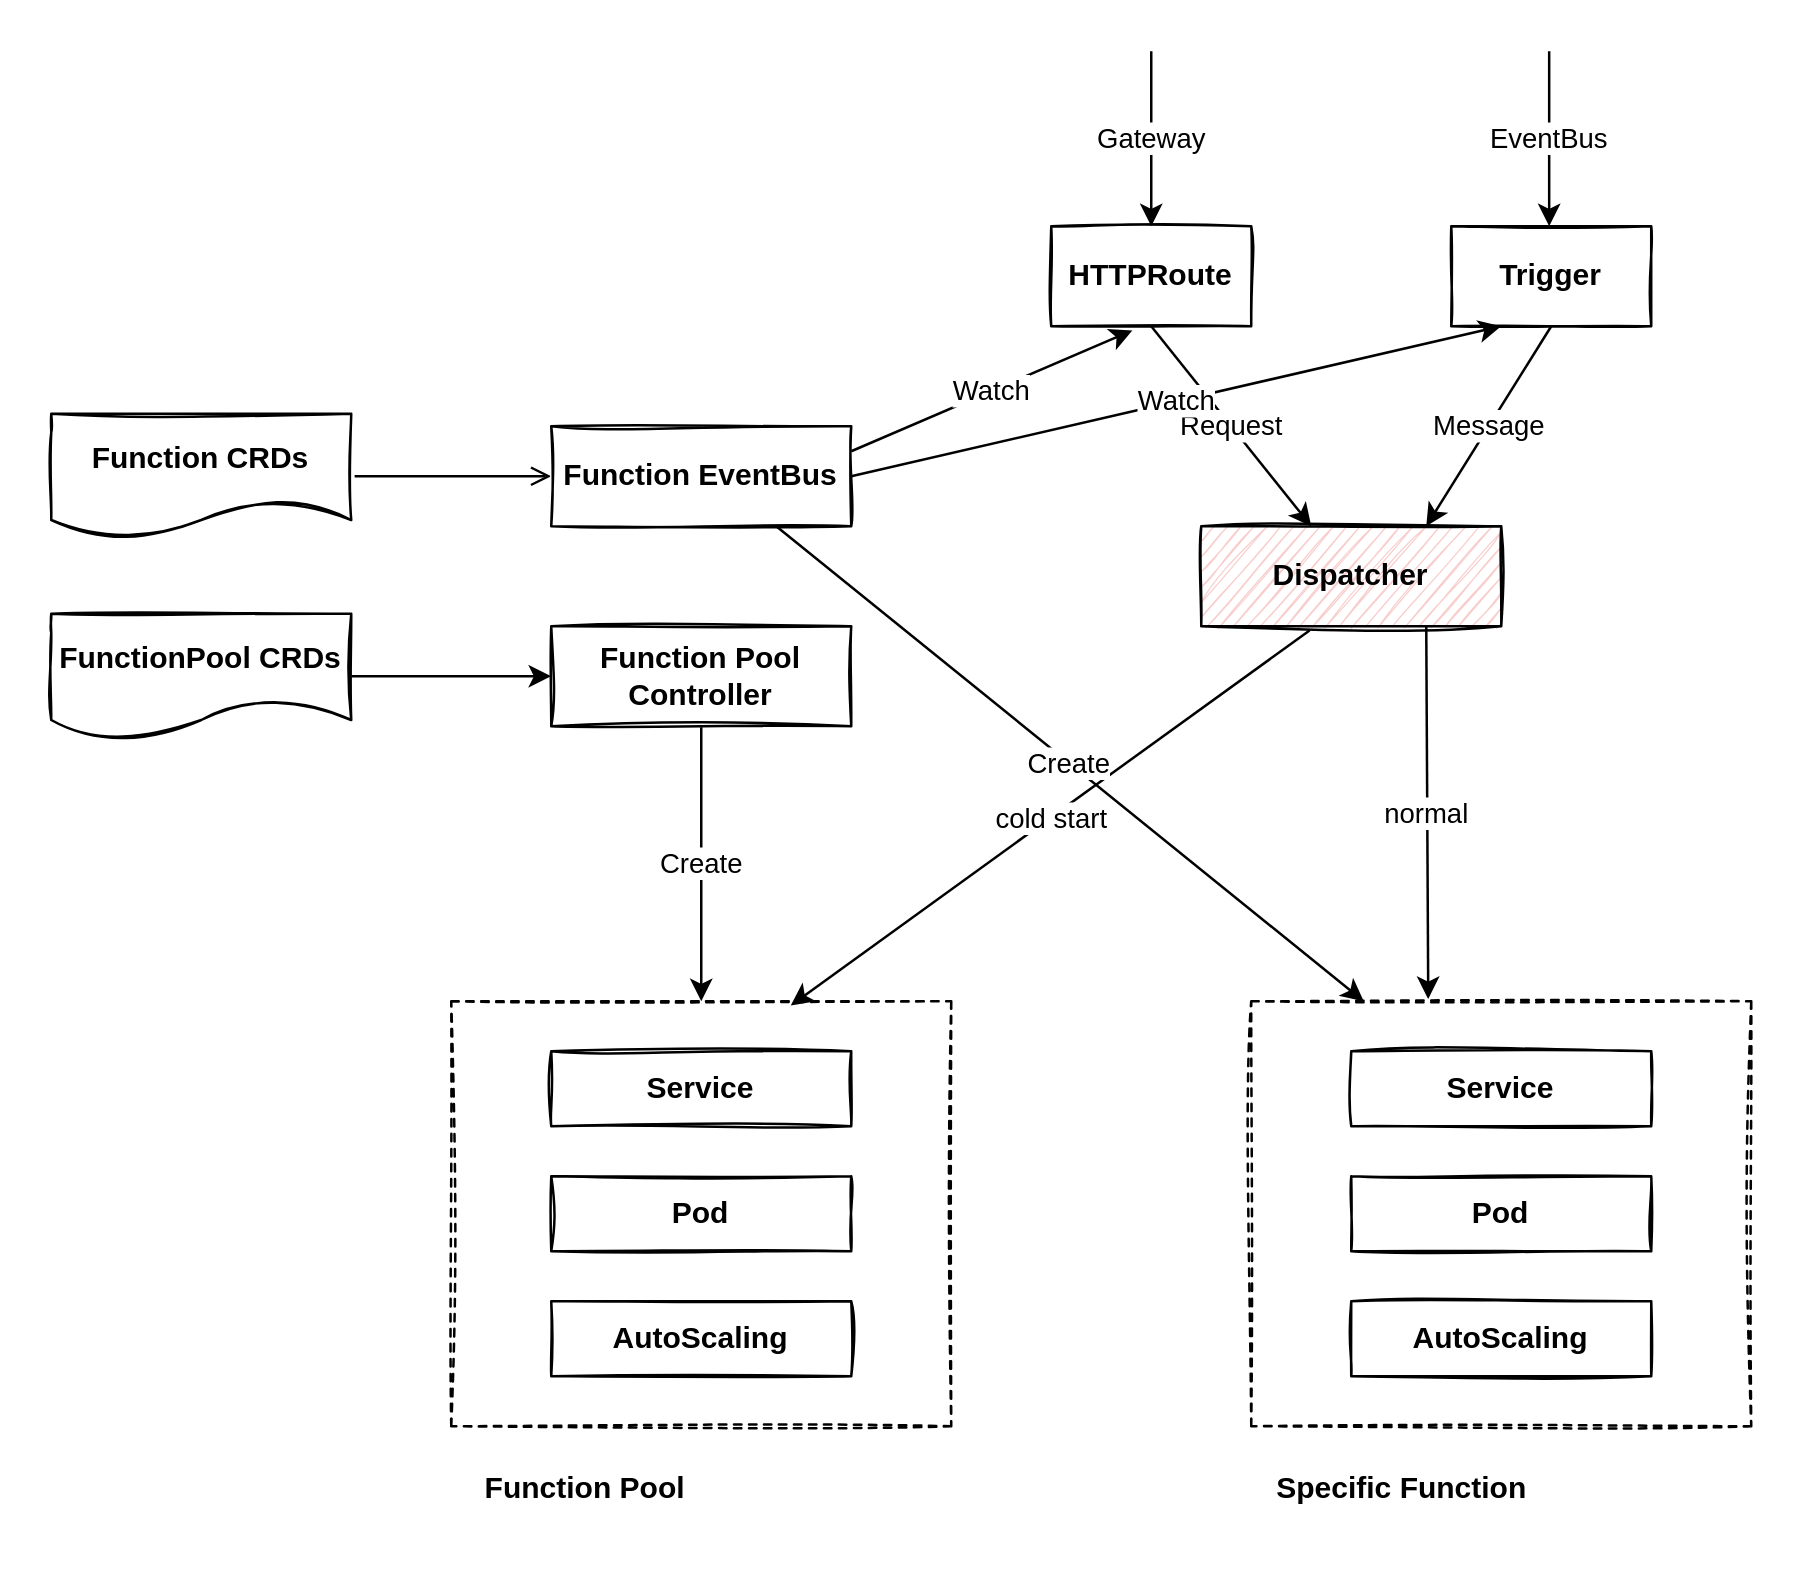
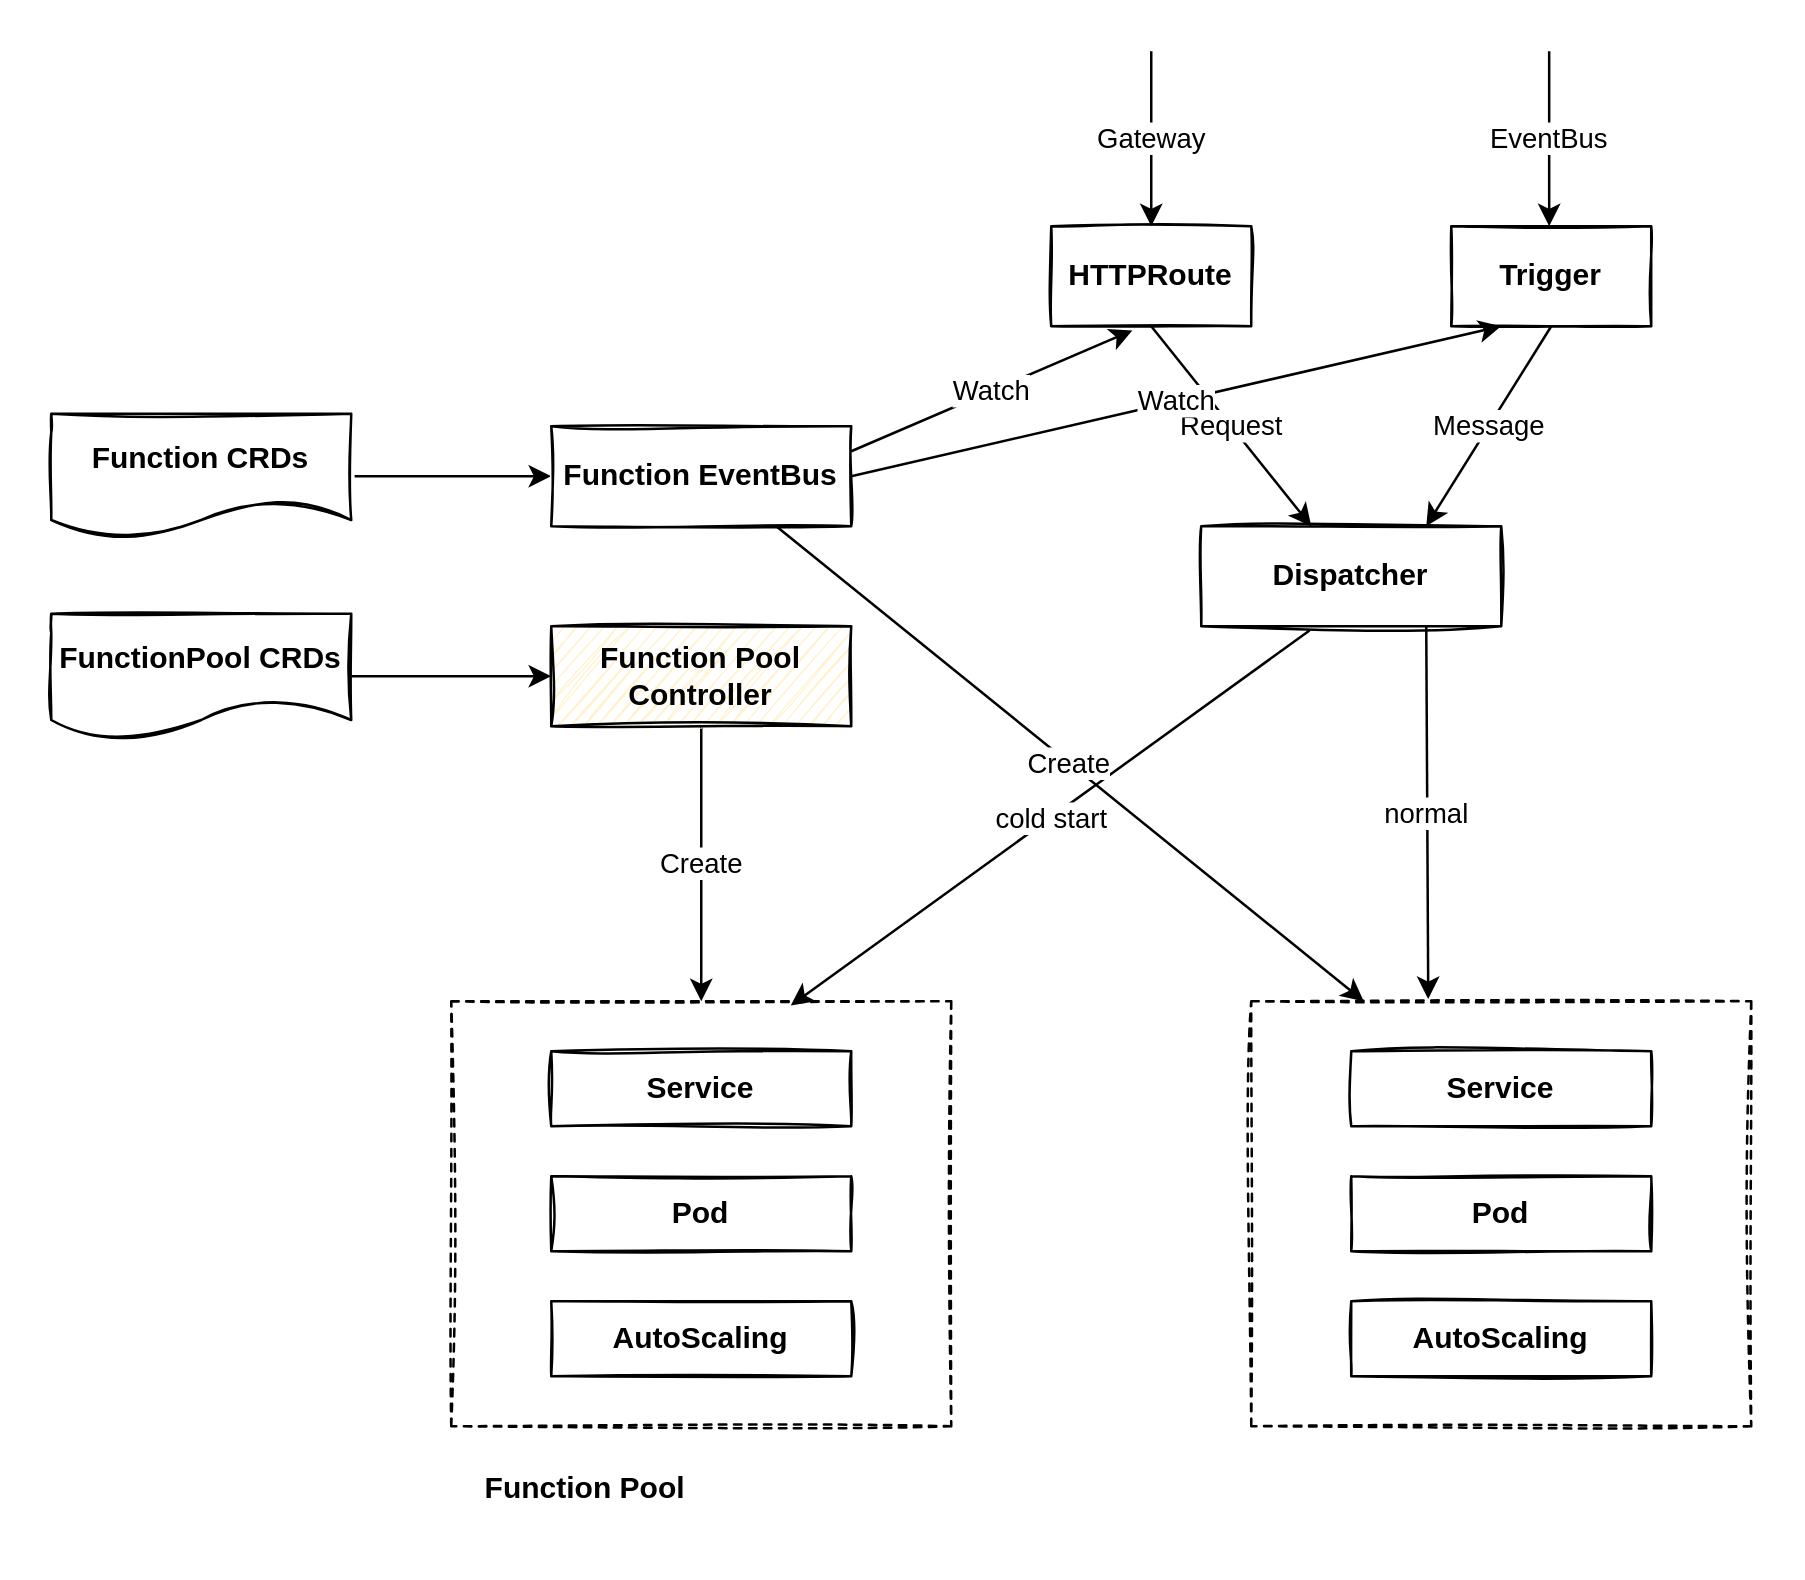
(537, 476) -> (533, 476)
(1351, 576) -> (1351, 576)
(701, 676) -> (701, 676)
(1401, 1489) -> none
